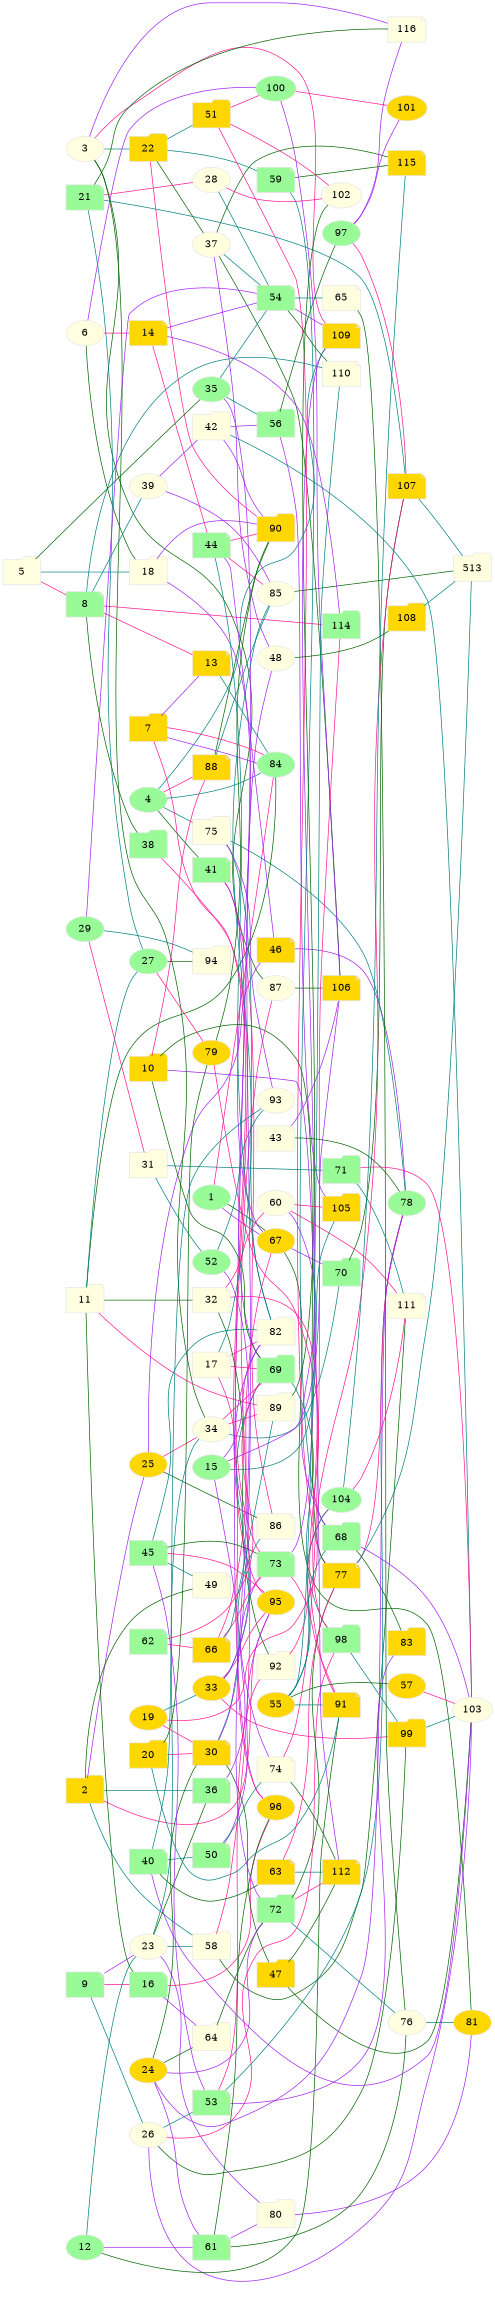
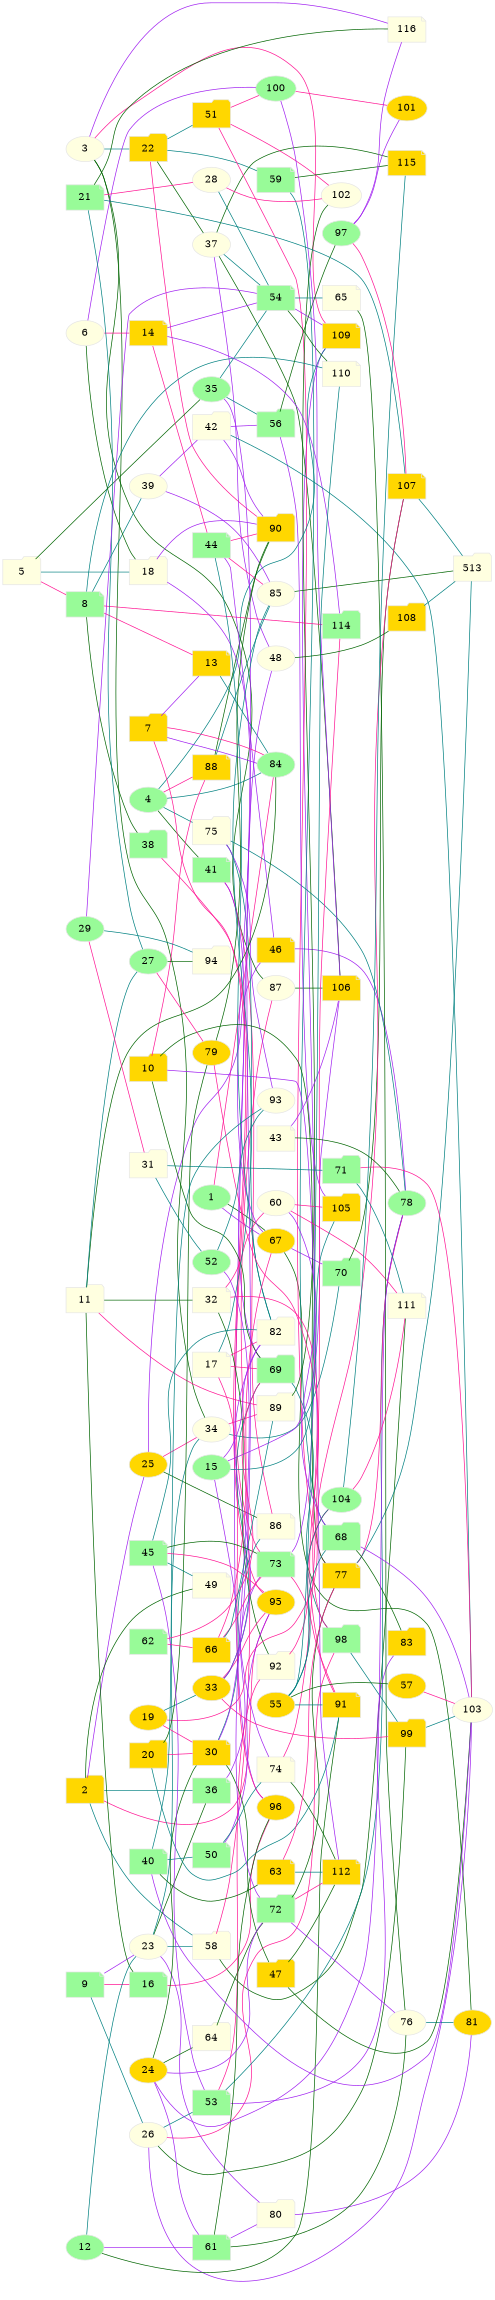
(242, 1401) -> none
(343, 1968) -> (343, 1968)
(176, 2008) -> none
